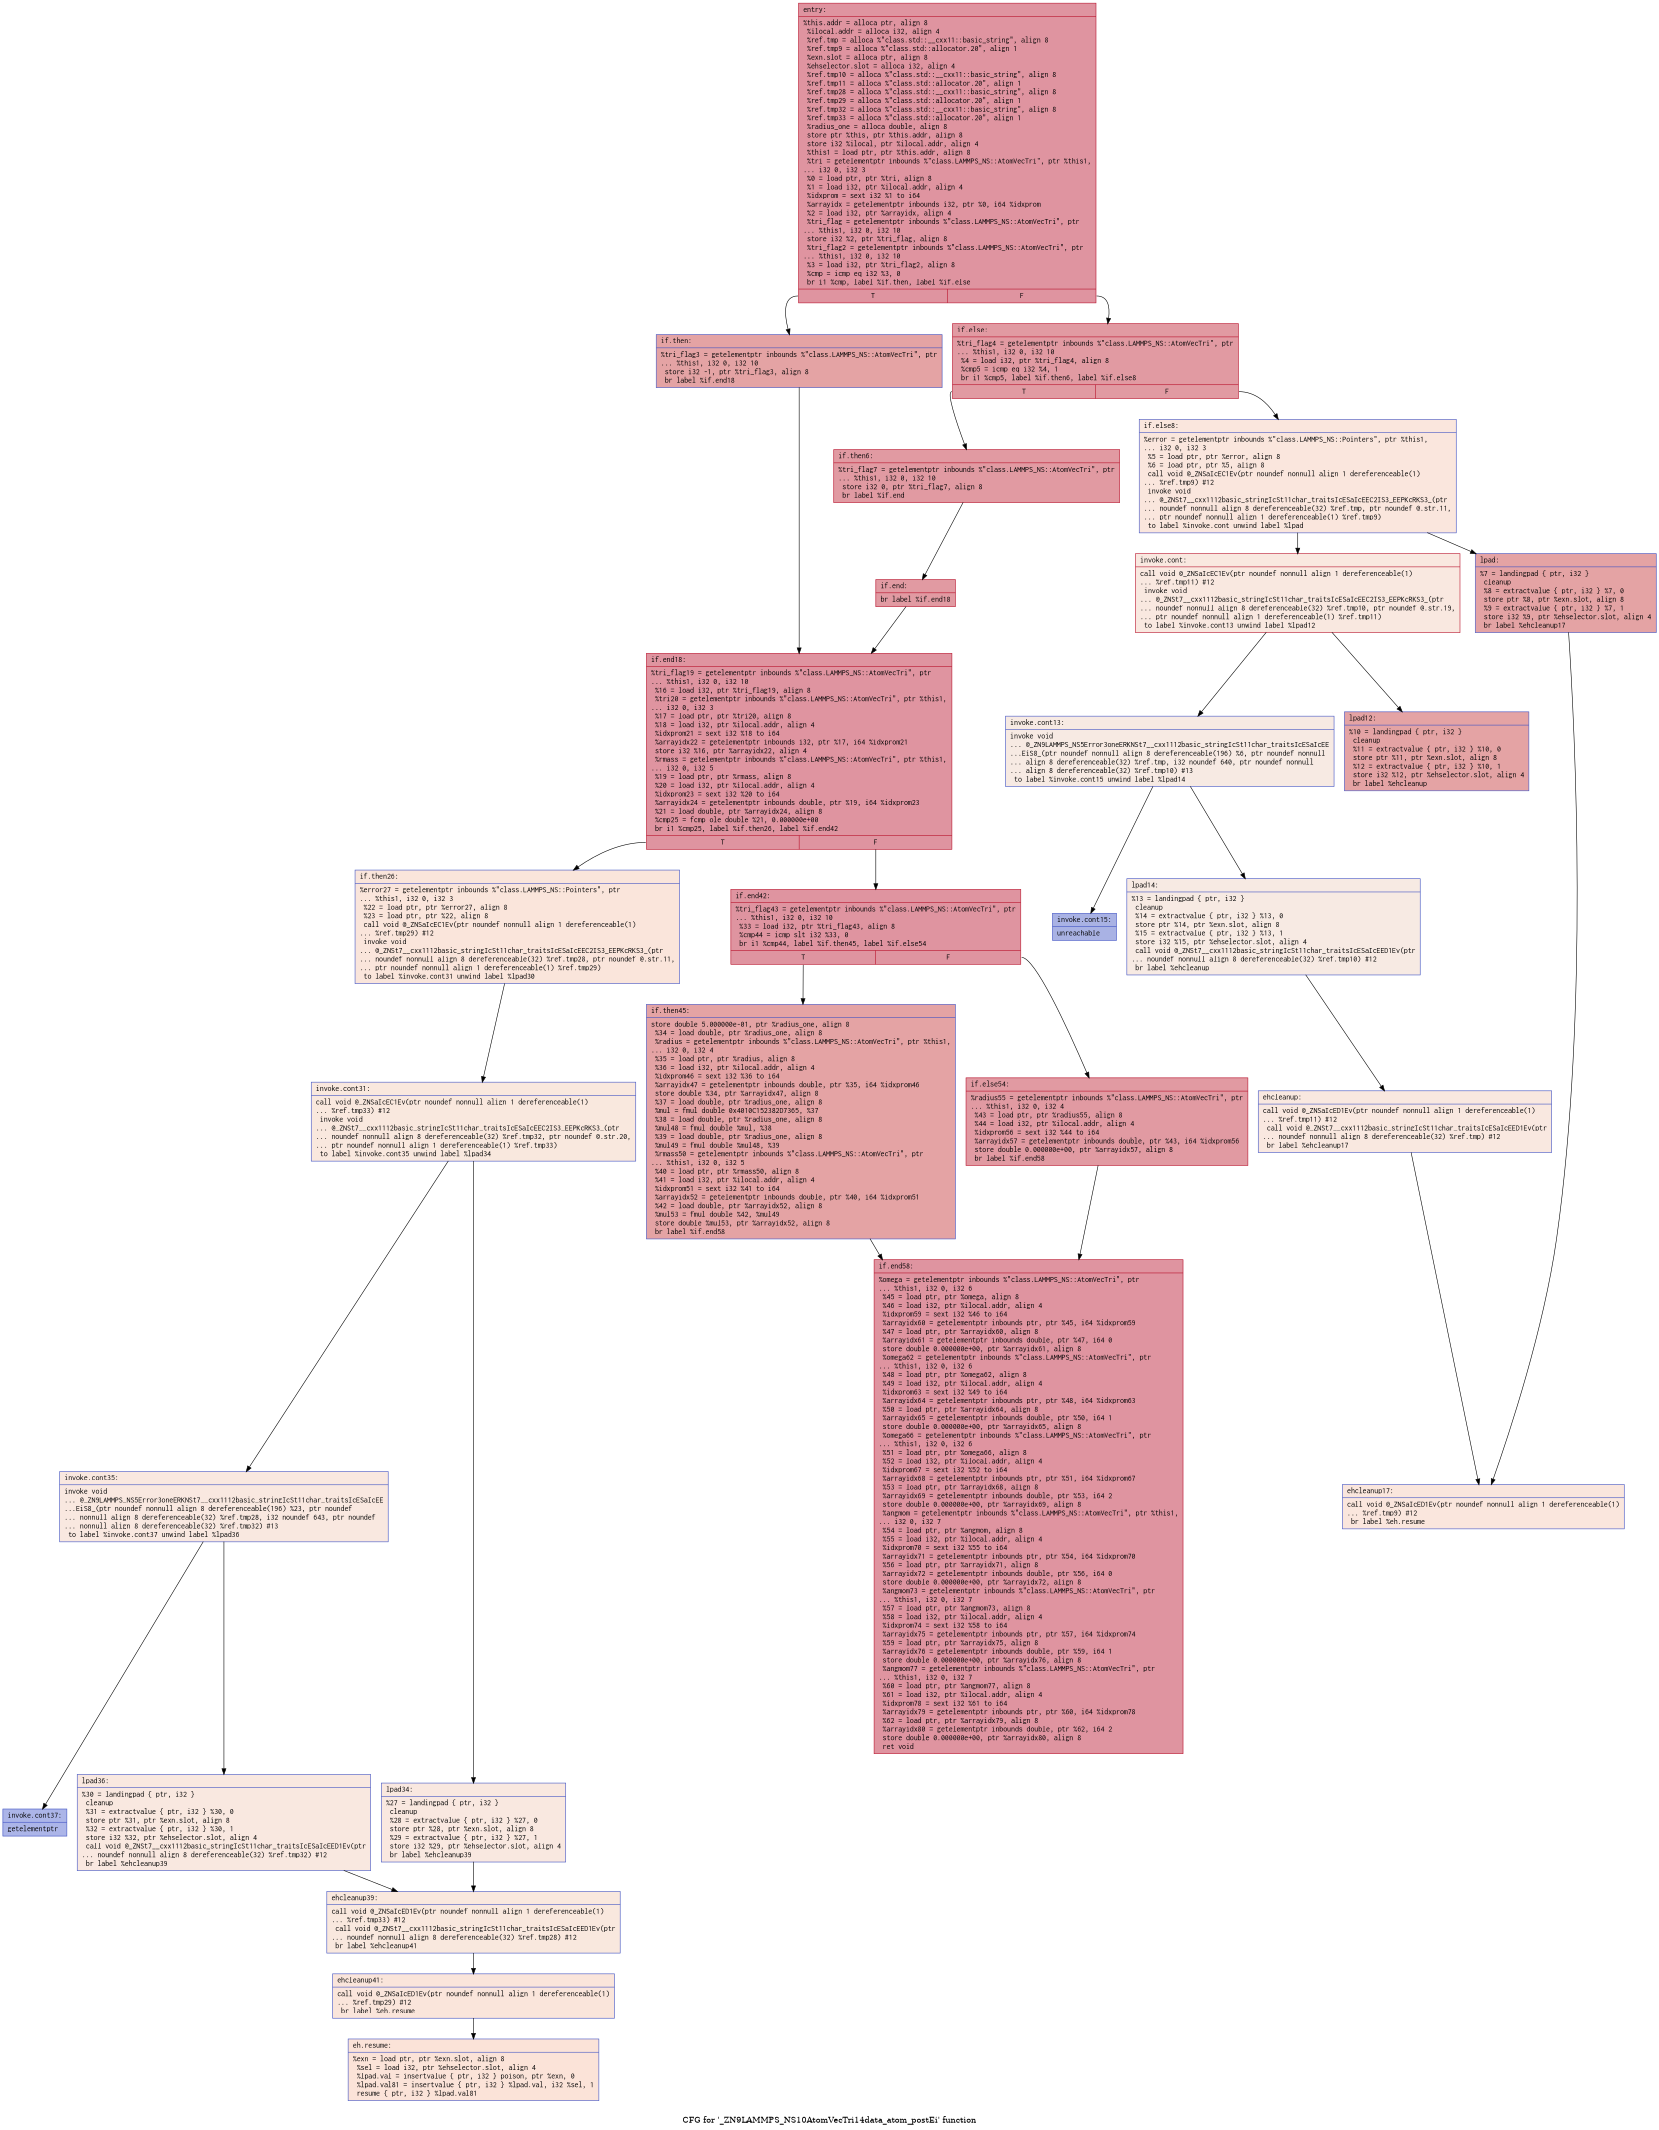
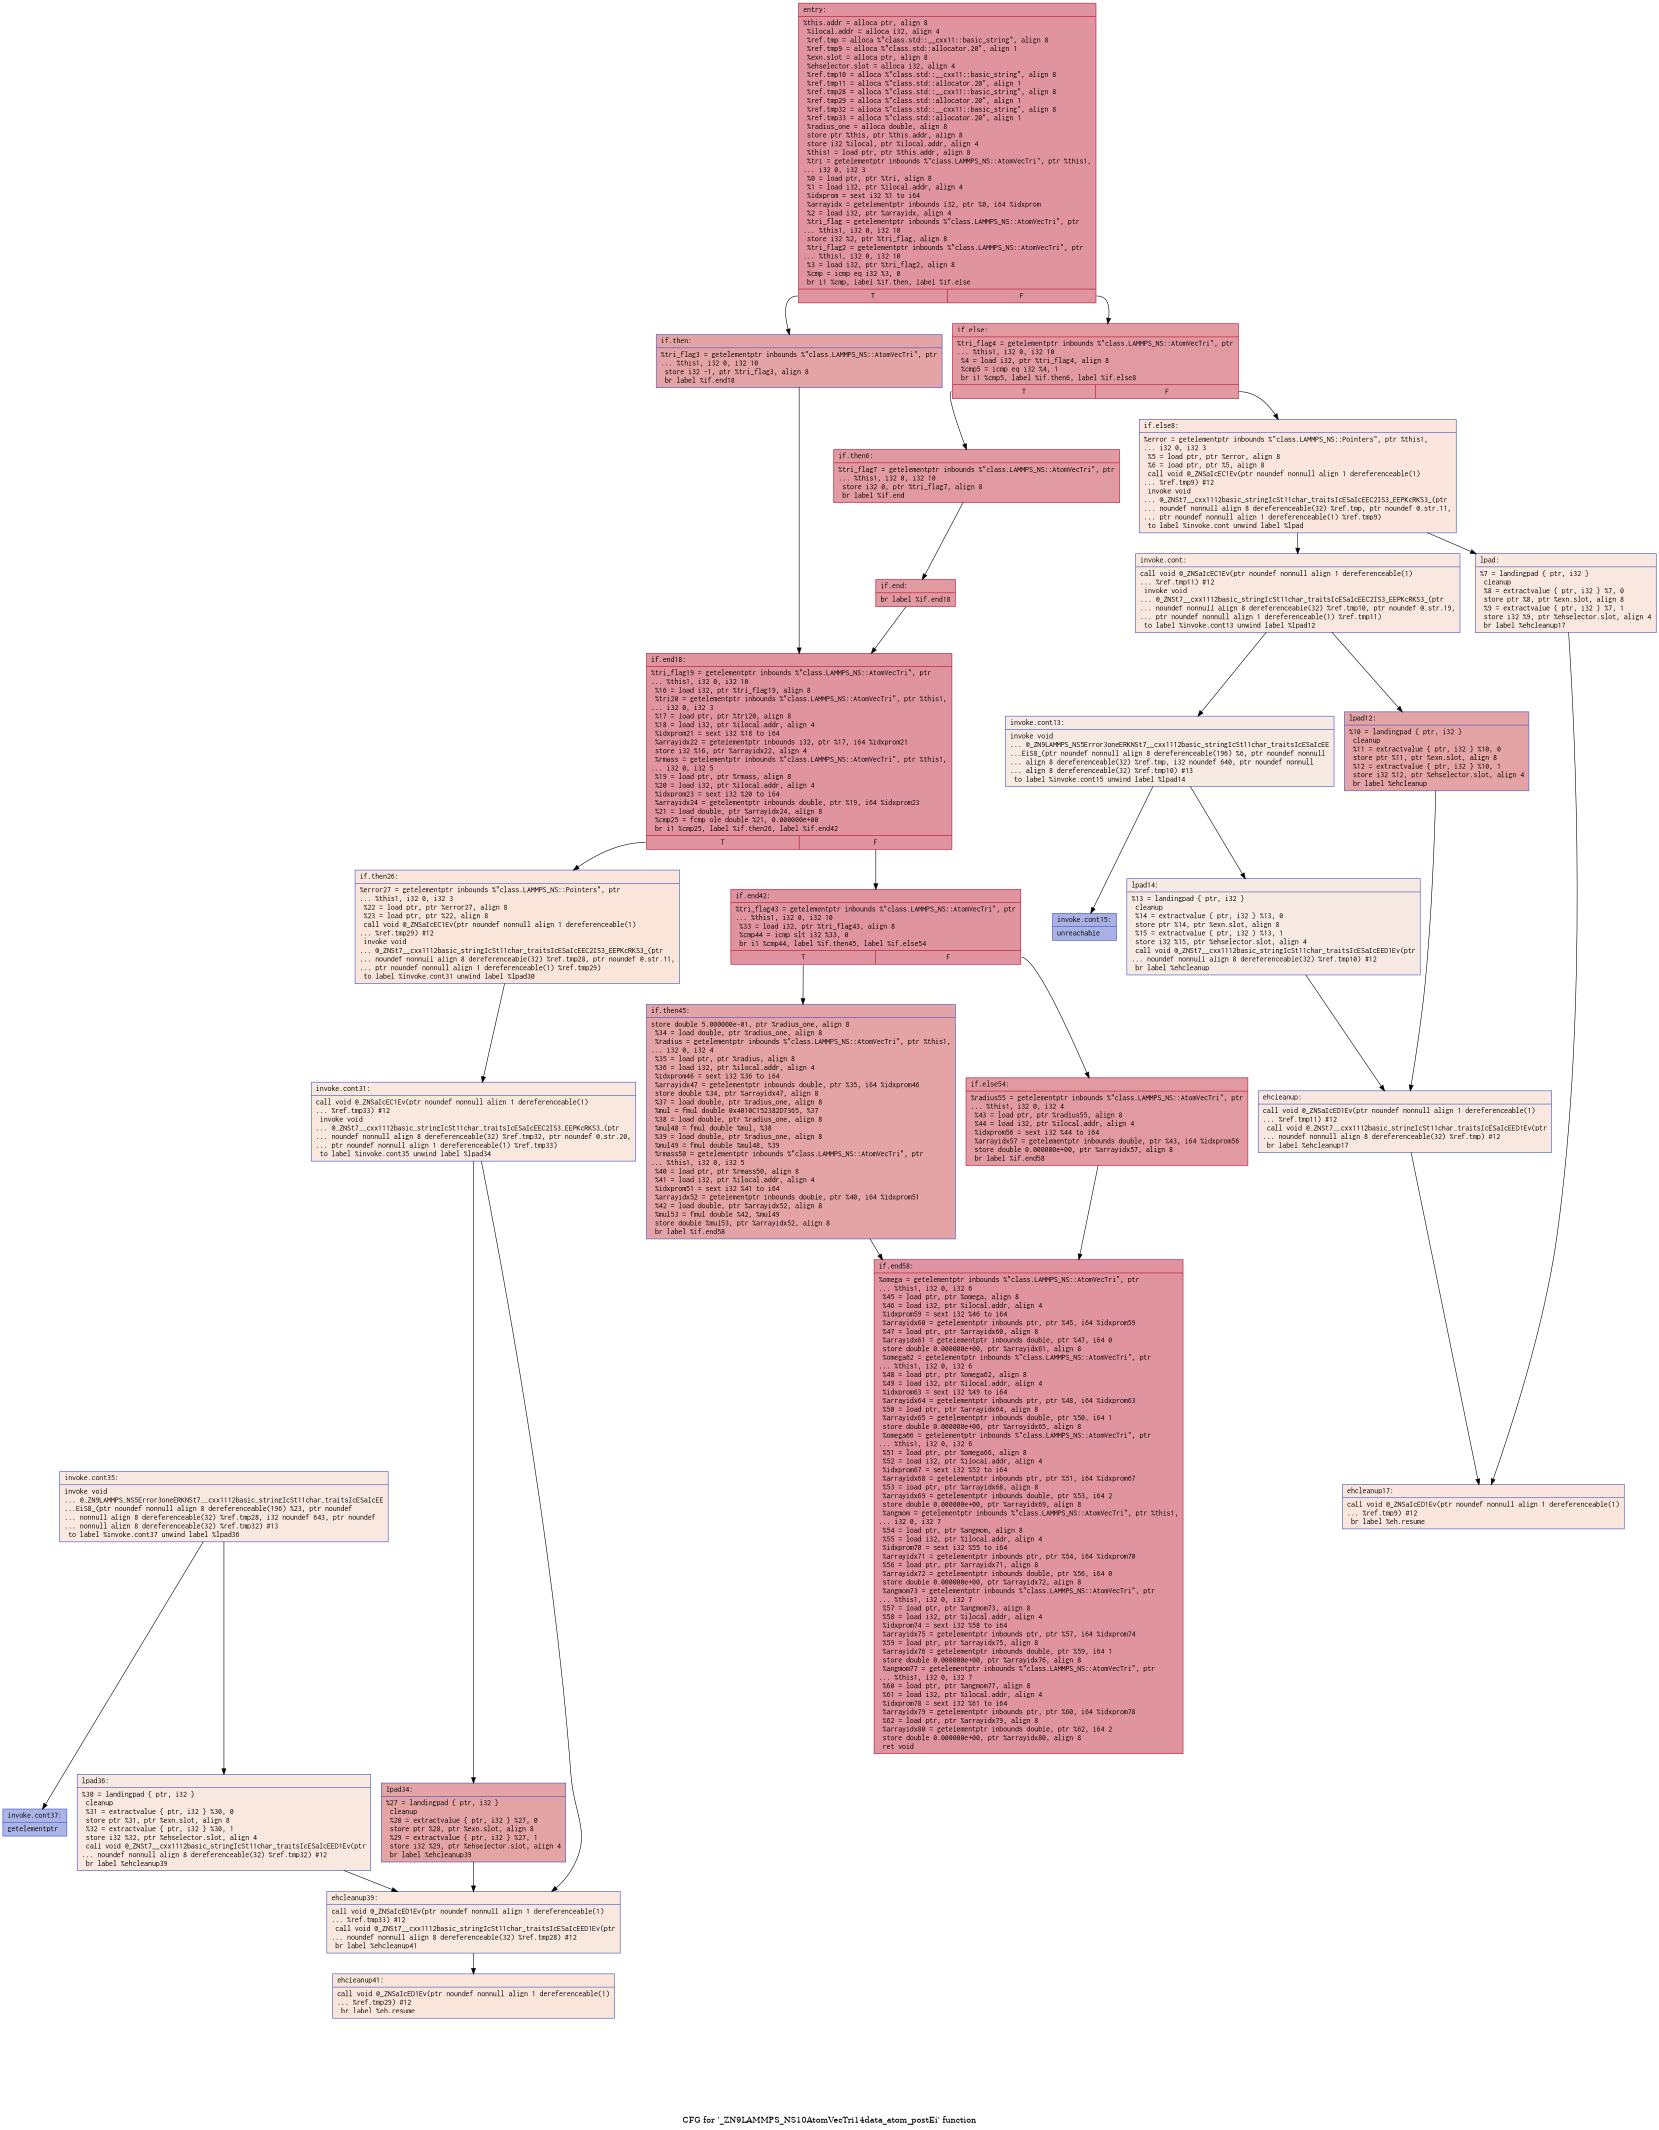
(1298, 593) -> (1298, 593)
(1566, 593) -> (1566, 593)
none -> (1429, 938)
(349, 1314) -> (543, 1527)
(474, 1823) -> (474, 1823)
(474, 2070) -> none
